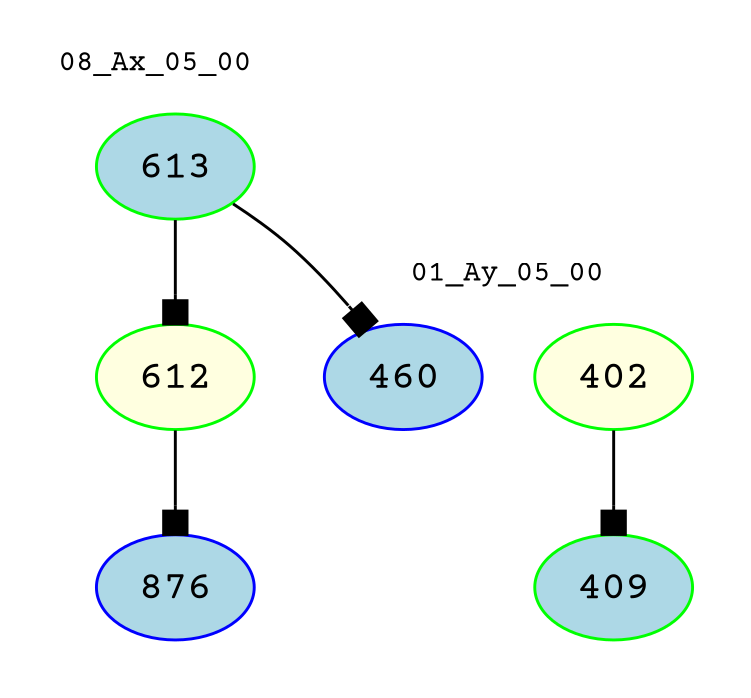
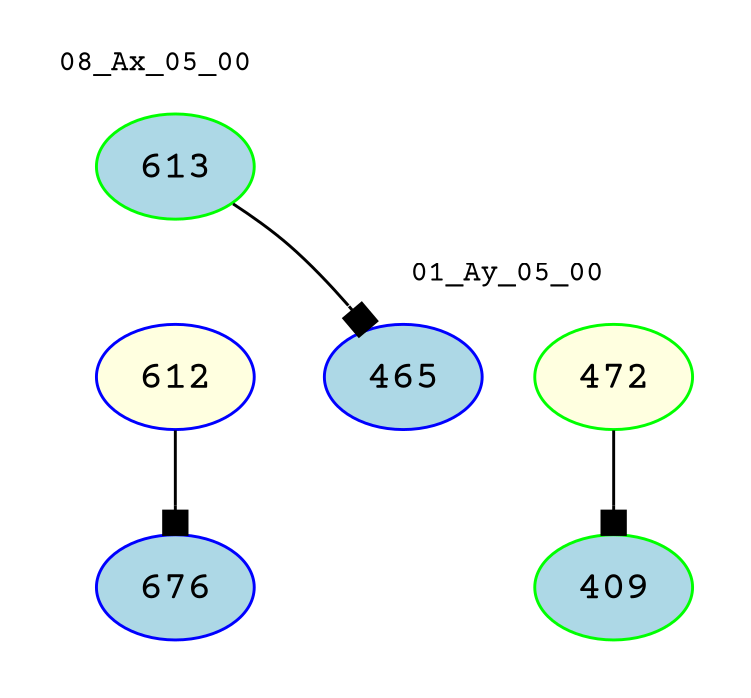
(175, 257) -> none
(175, 377) -> (175, 377)
(403, 377) -> (403, 377)
(614, 377) -> (614, 377)
(175, 587) -> (175, 587)
